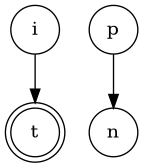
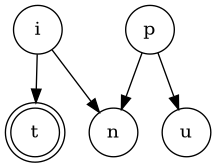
none -> (72, 76)
none -> (186, 132)
